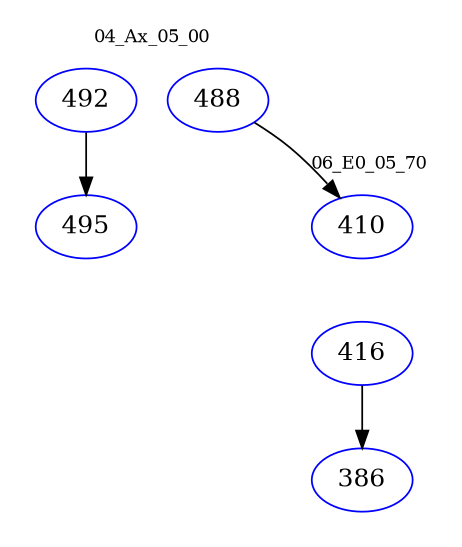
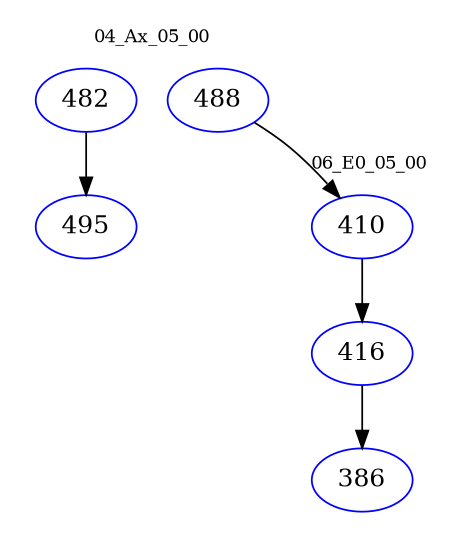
(86, 100) -> (86, 100)
(369, 164) -> (369, 164)
none -> (362, 282)
